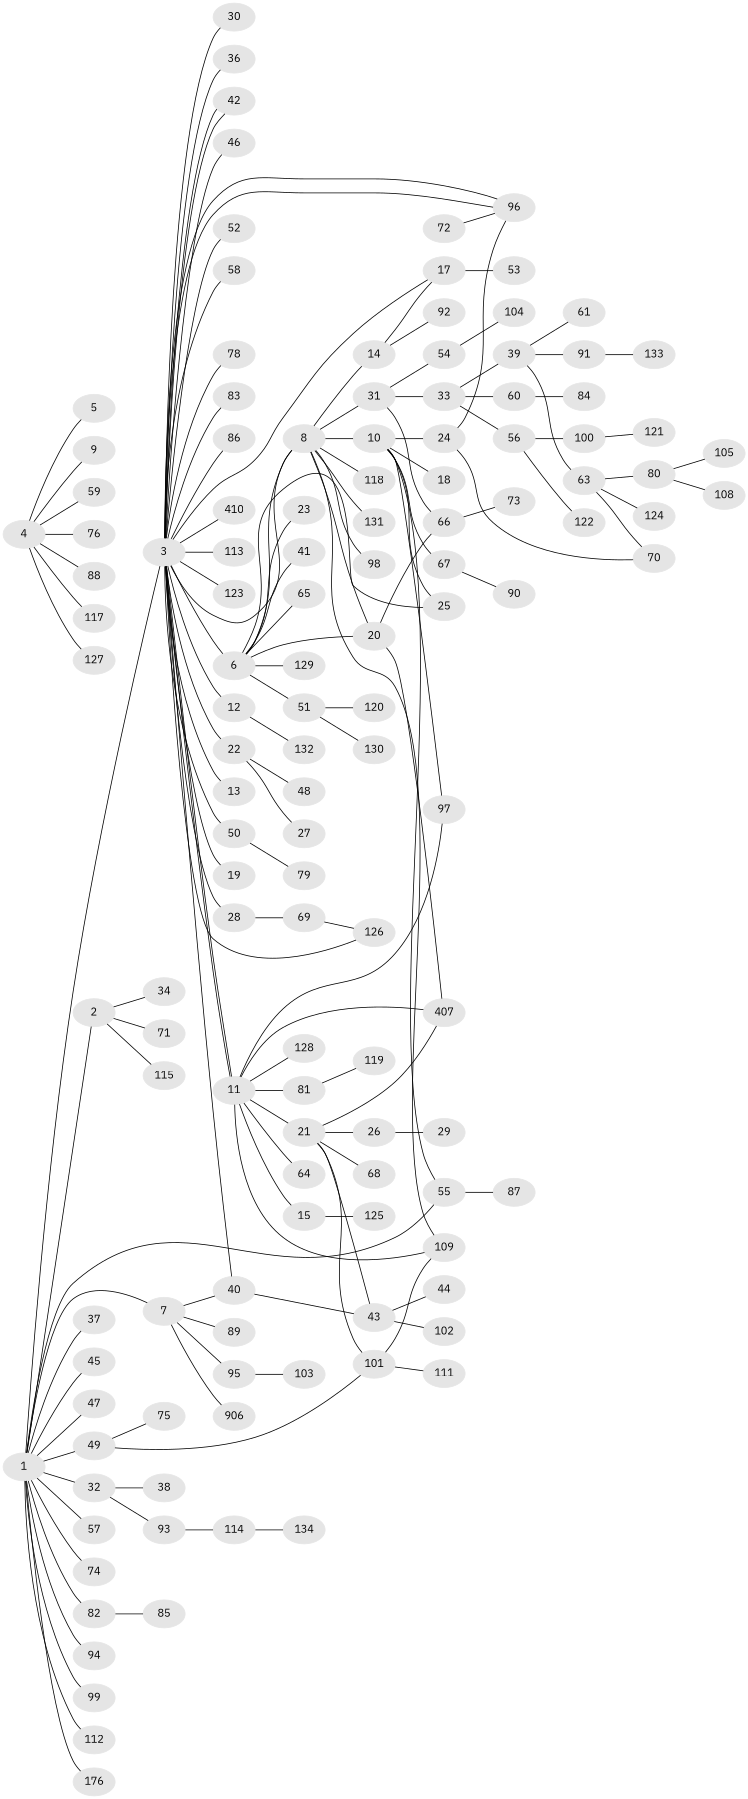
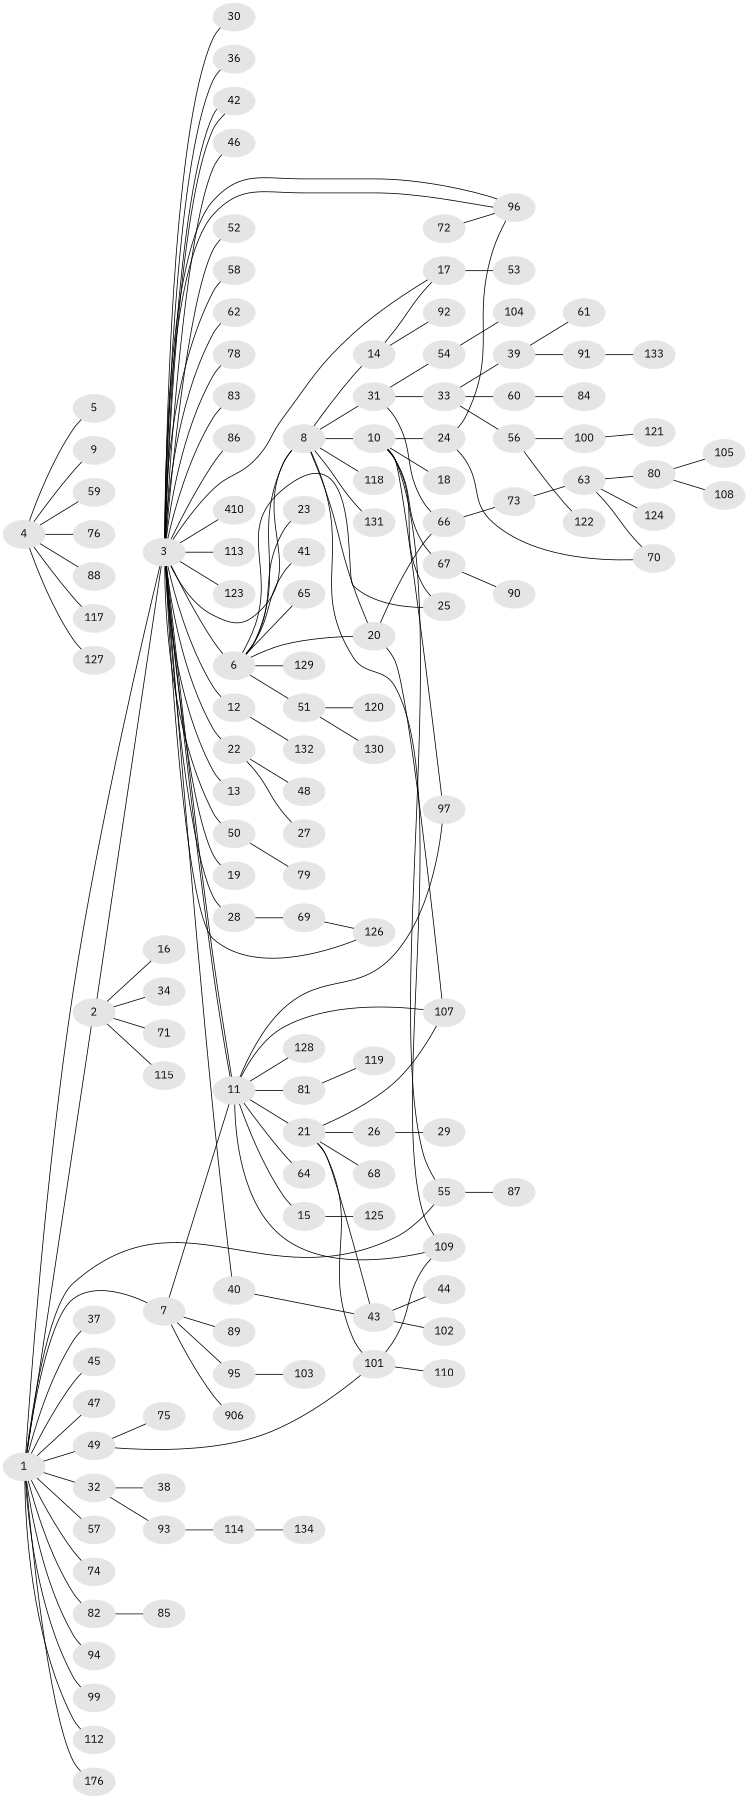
none -> (234, 313)
(549, 418) -> (548, 491)
(374, 565) -> none
none -> (129, 782)
none -> (164, 950)
(444, 1013) -> (444, 1013)
(199, 1301) -> (199, 1201)
(444, 1374) -> (444, 1374)
